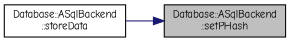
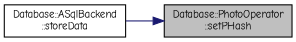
(225, 21) -> (228, 21)
